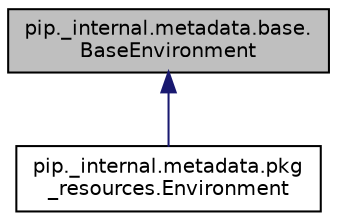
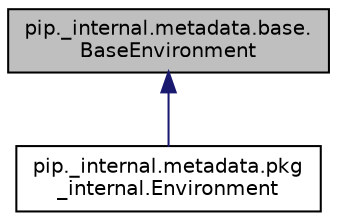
(169, 179) -> (169, 179)
